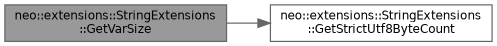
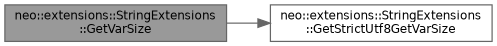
(381, 23) -> (381, 23)
